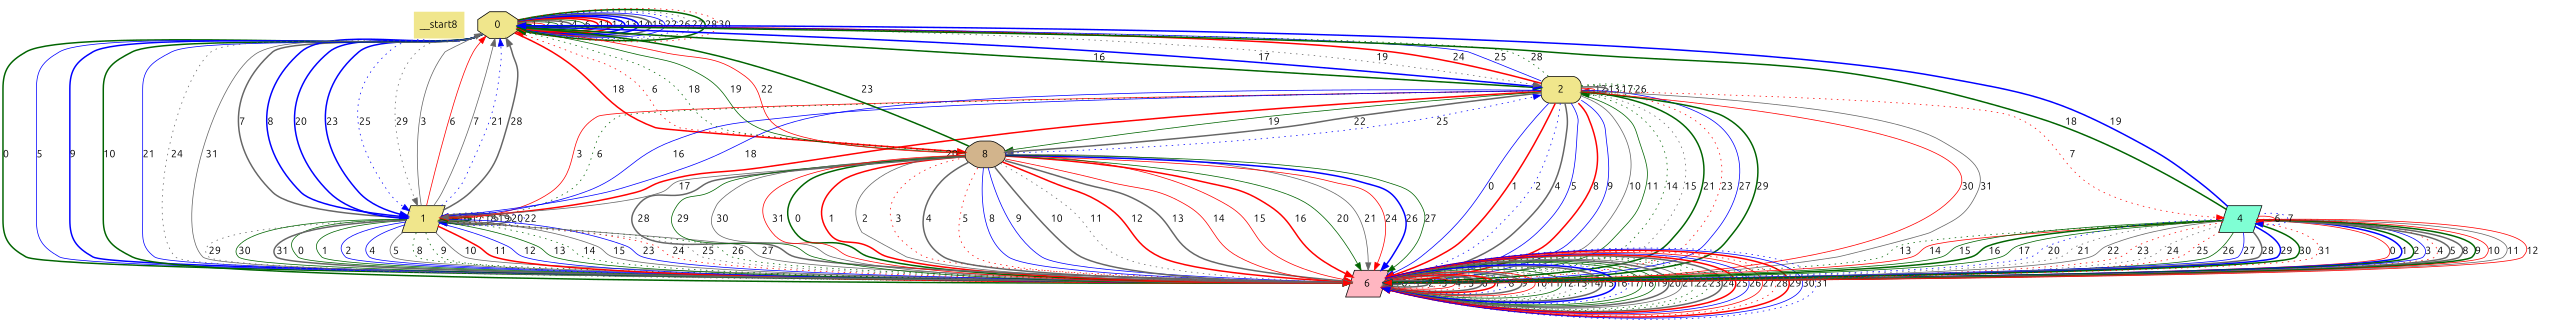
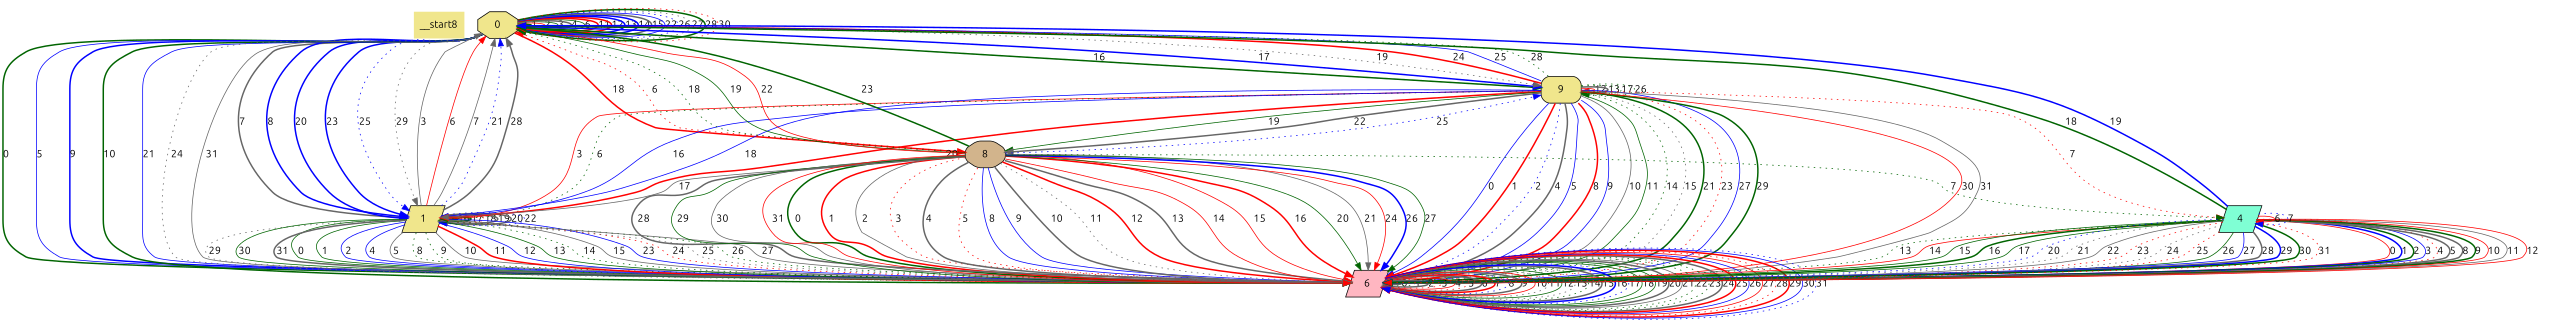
(1561, 90) -> (1561, 90)
none -> (1614, 160)
